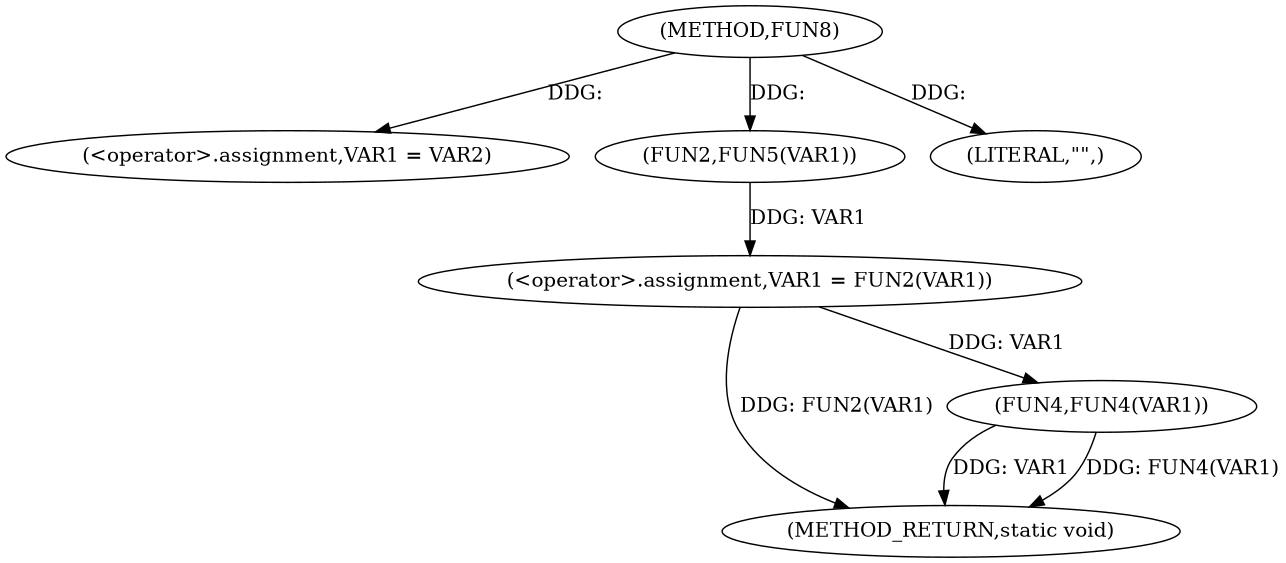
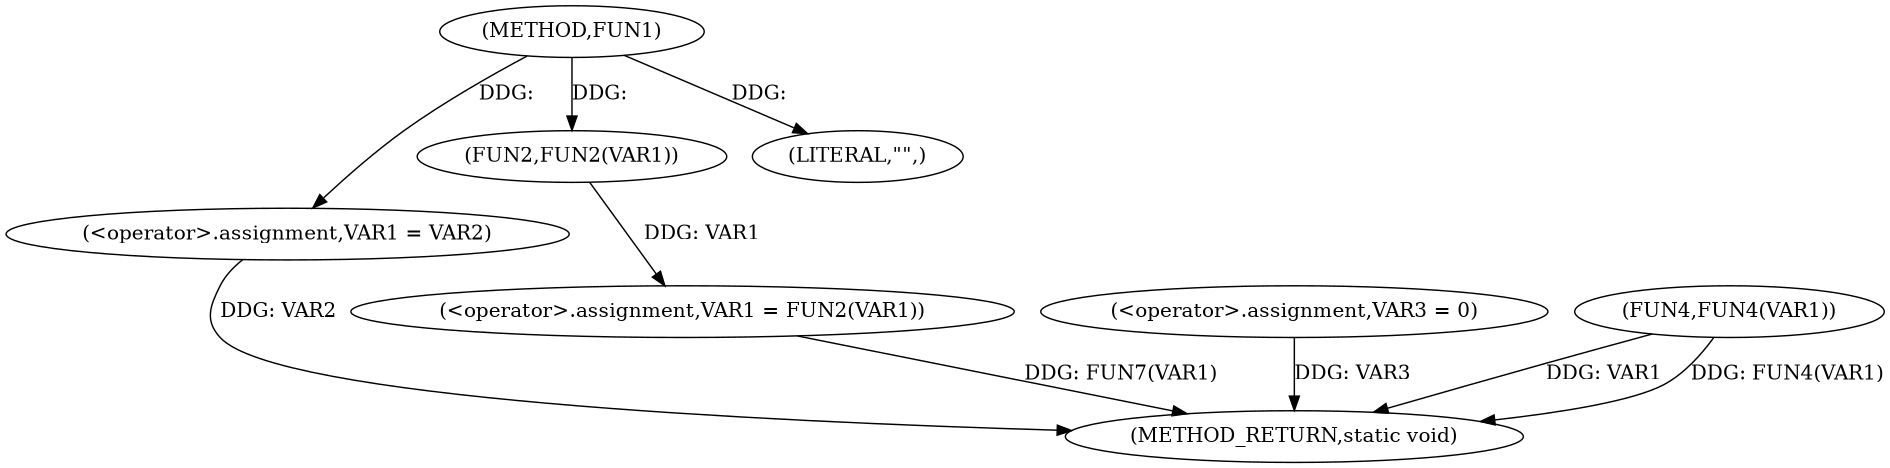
(750, 32) -> (572, 32)
(750, 157) -> (572, 157)
none -> (1294, 312)
(921, 342) -> none
none -> (589, 406)
(837, 406) -> (1121, 374)
